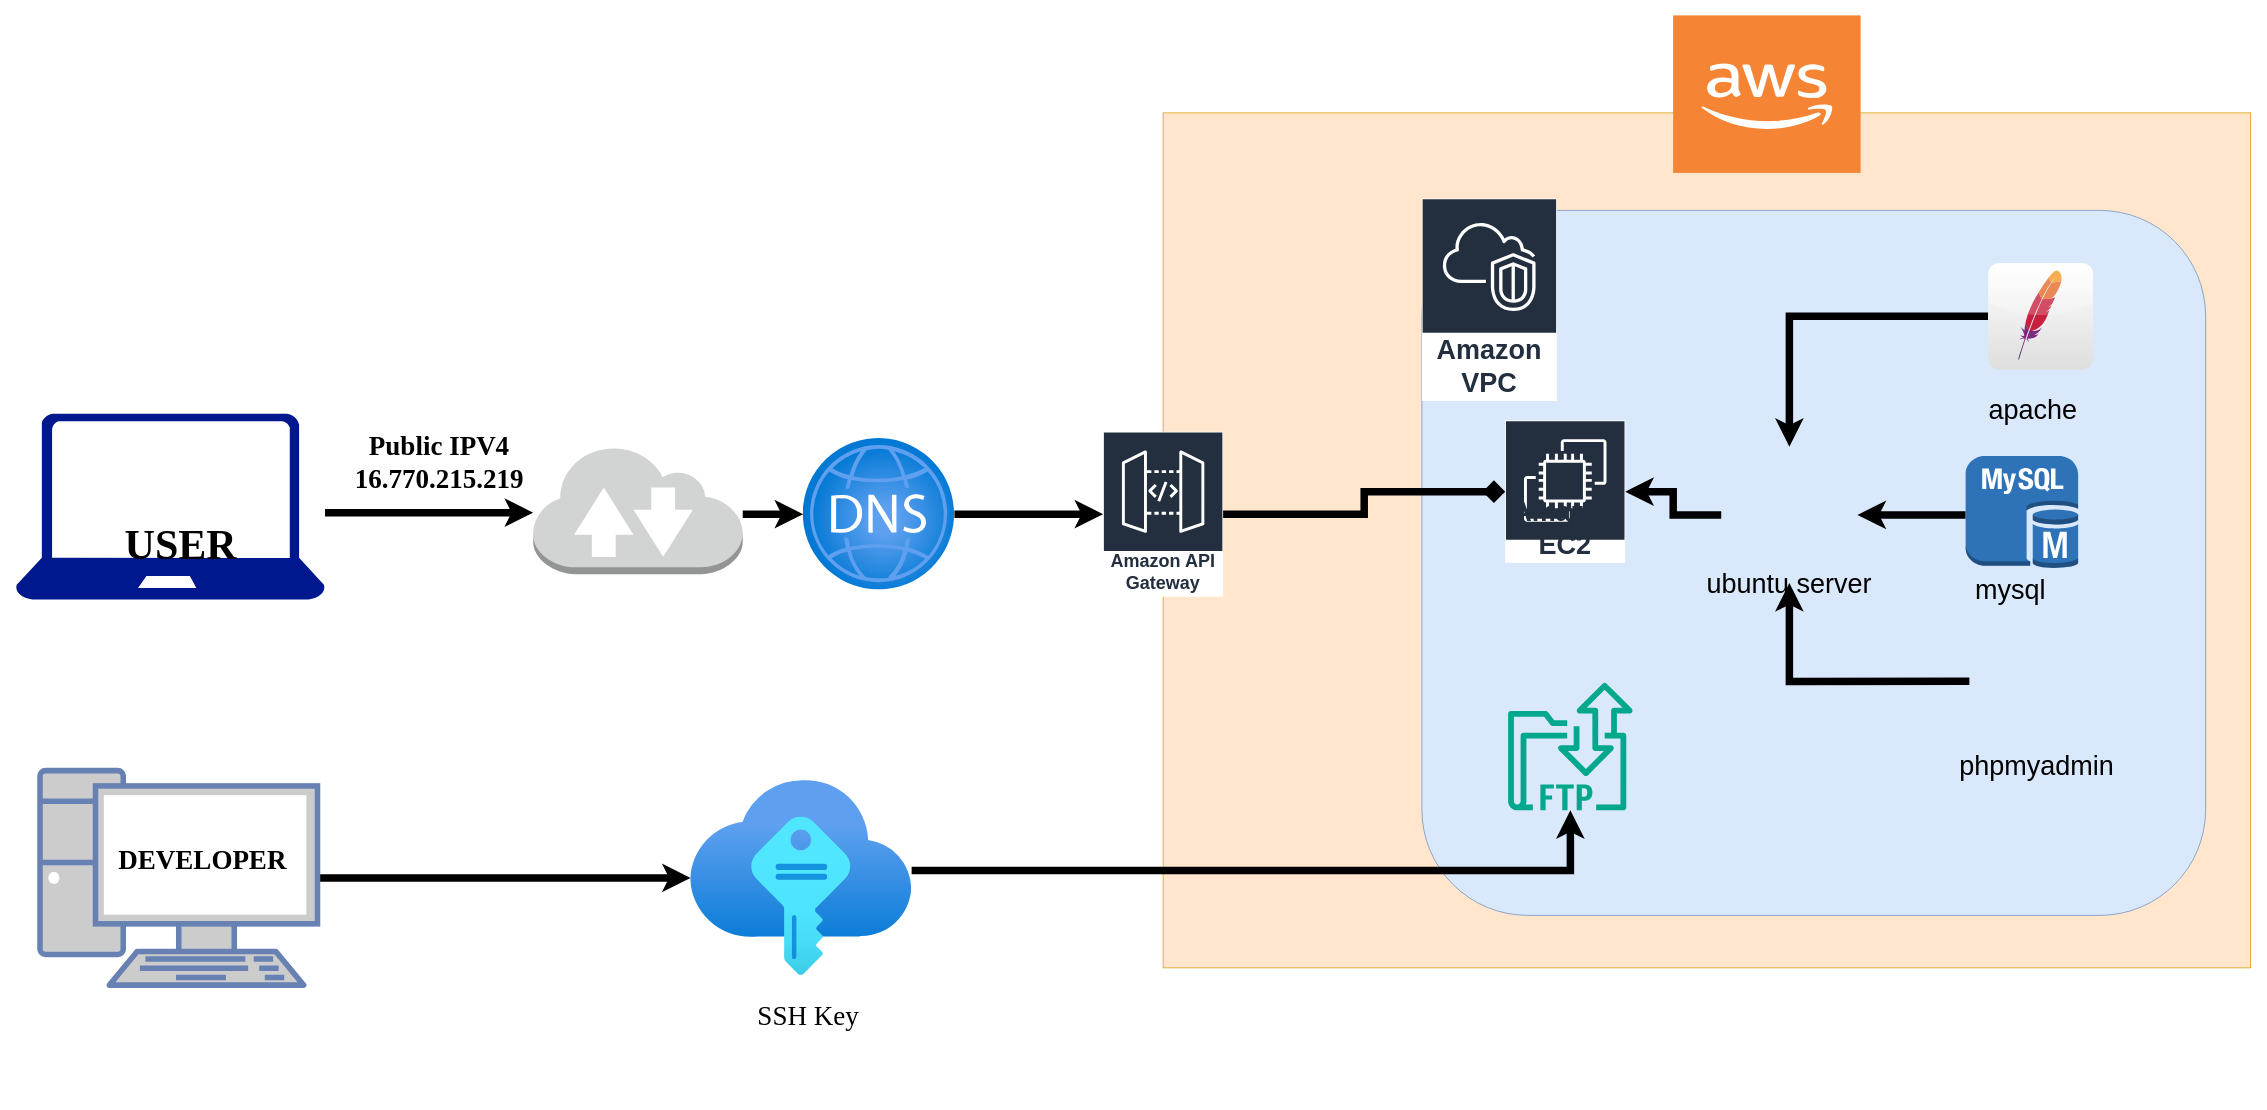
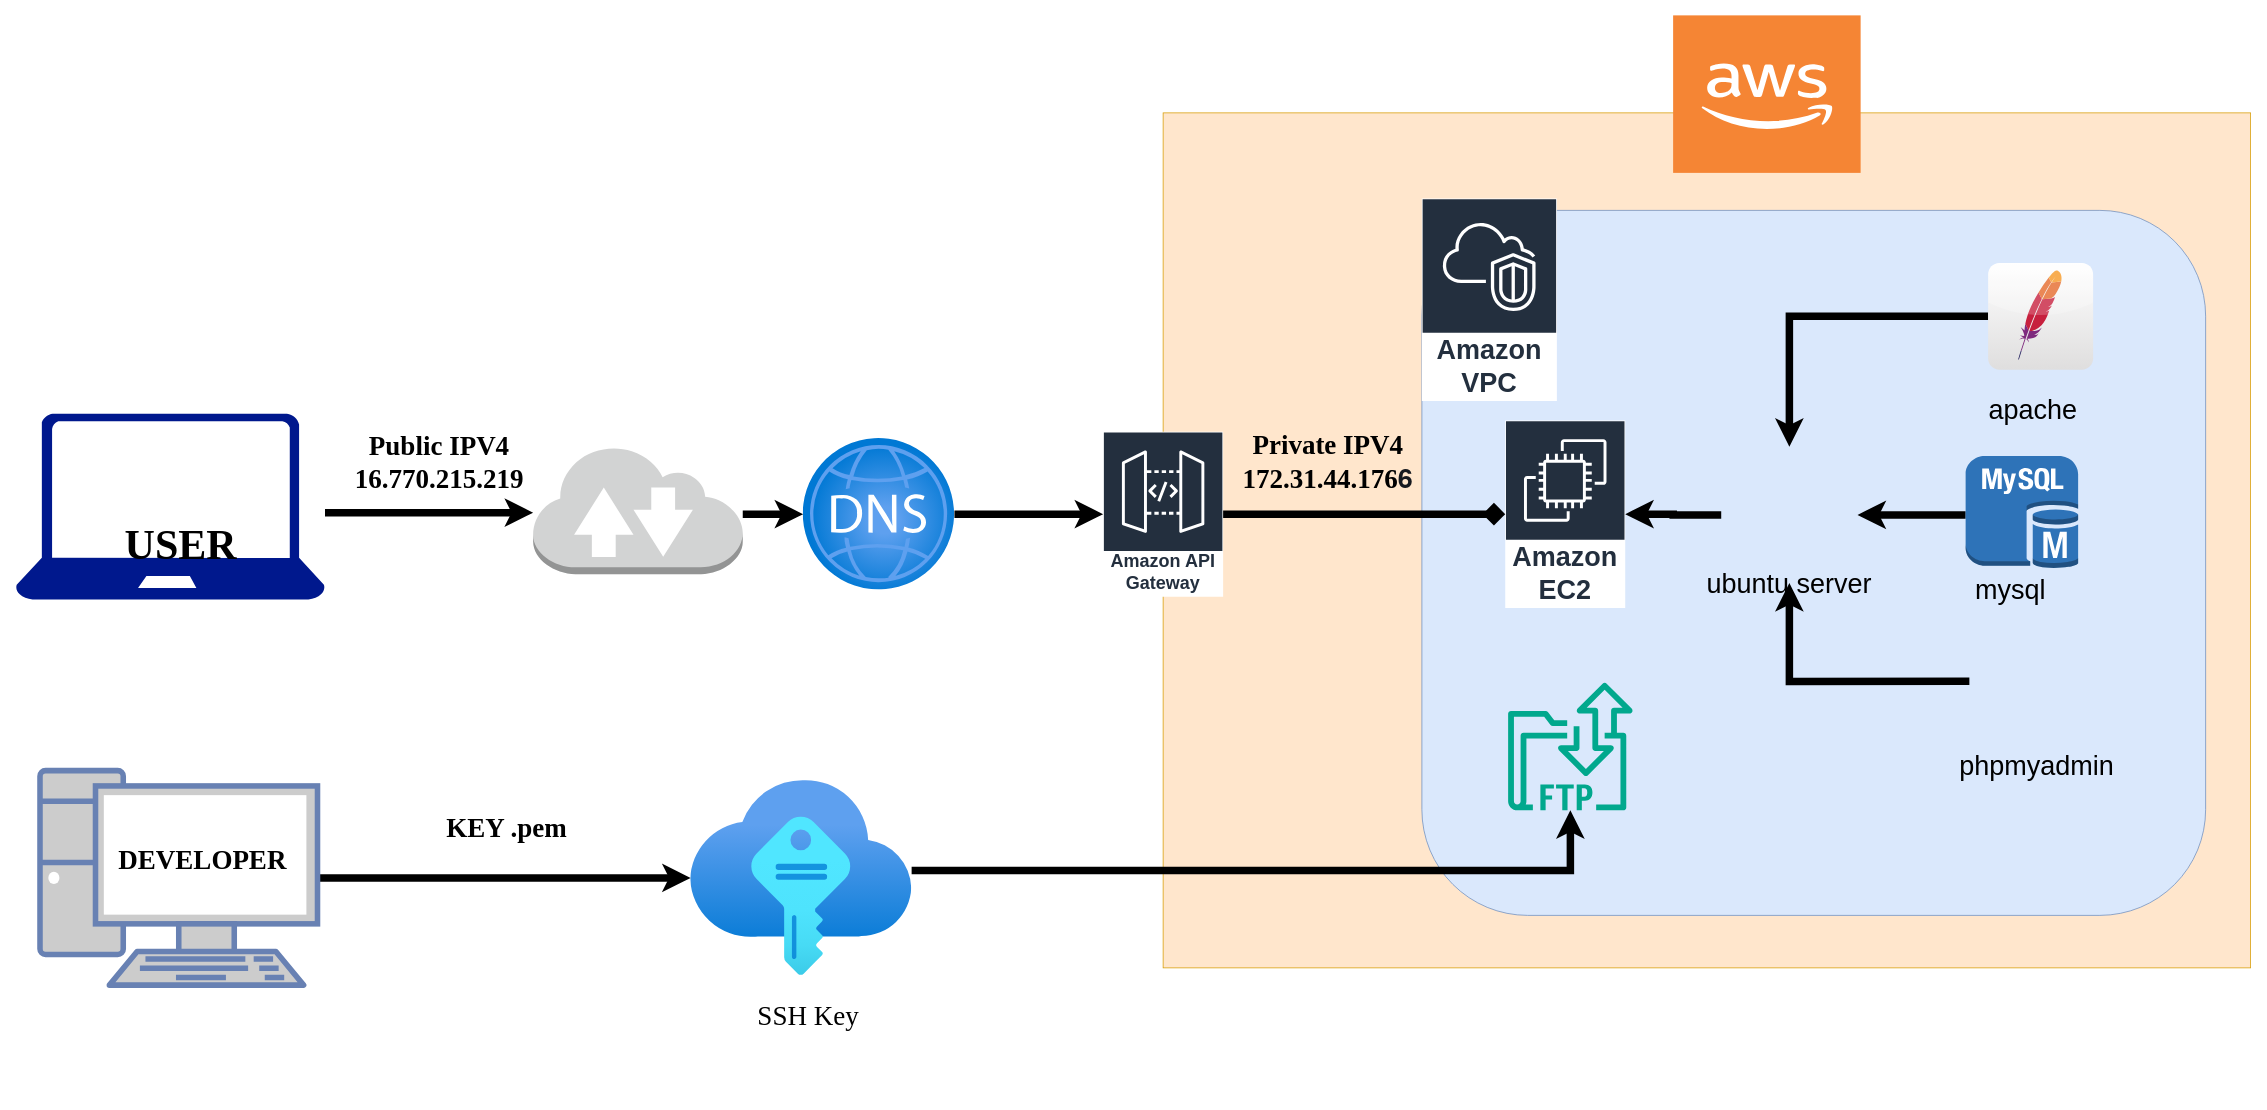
none -> (1328, 479)
(1565, 492) -> (1565, 514)
none -> (507, 828)
